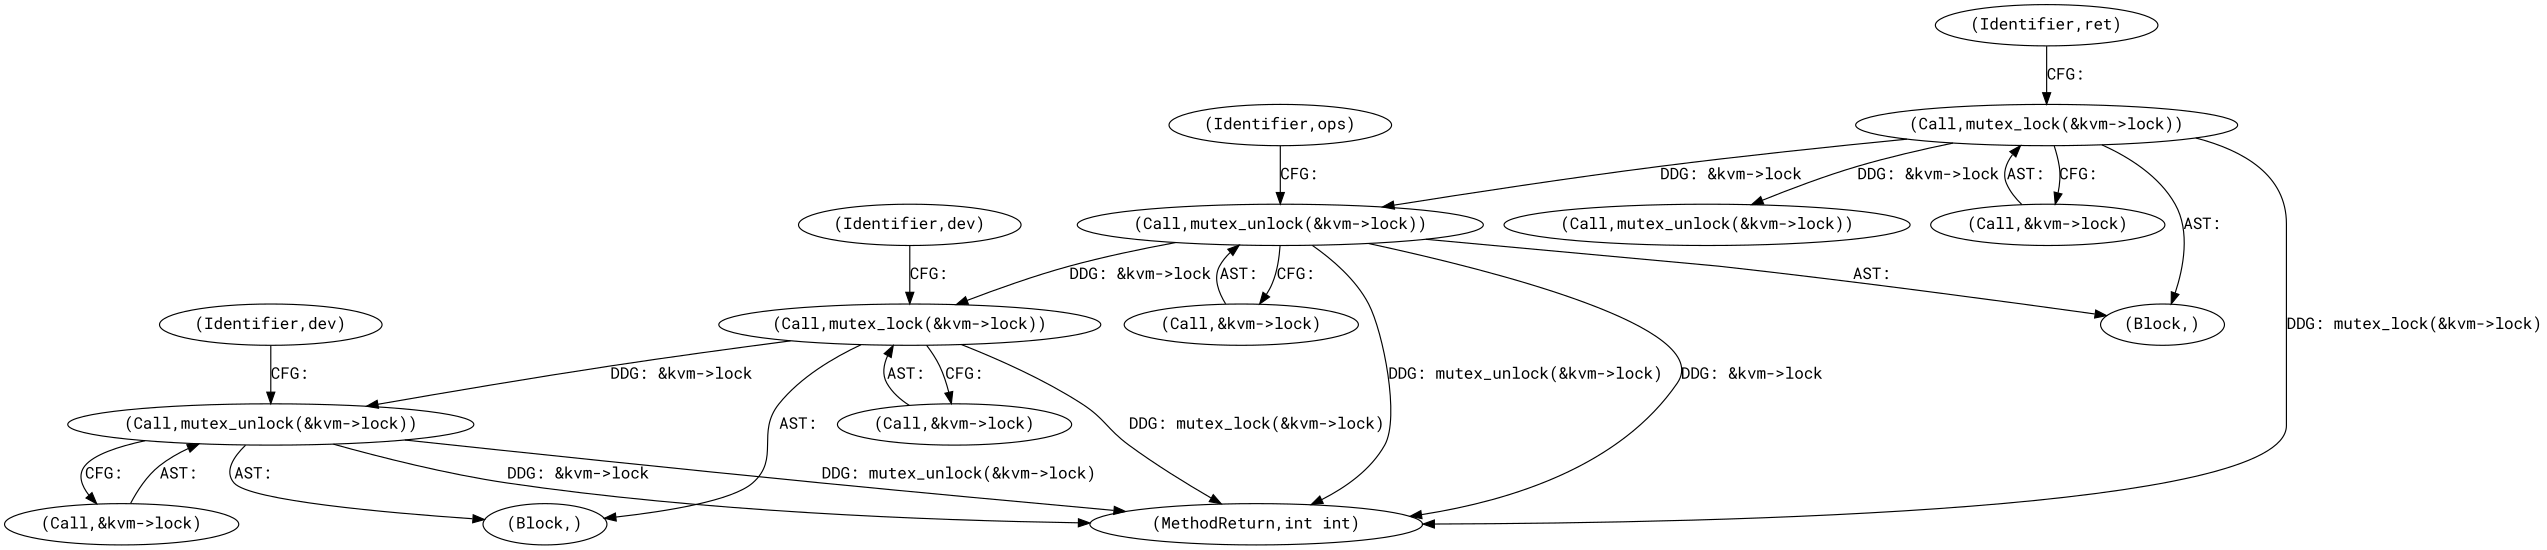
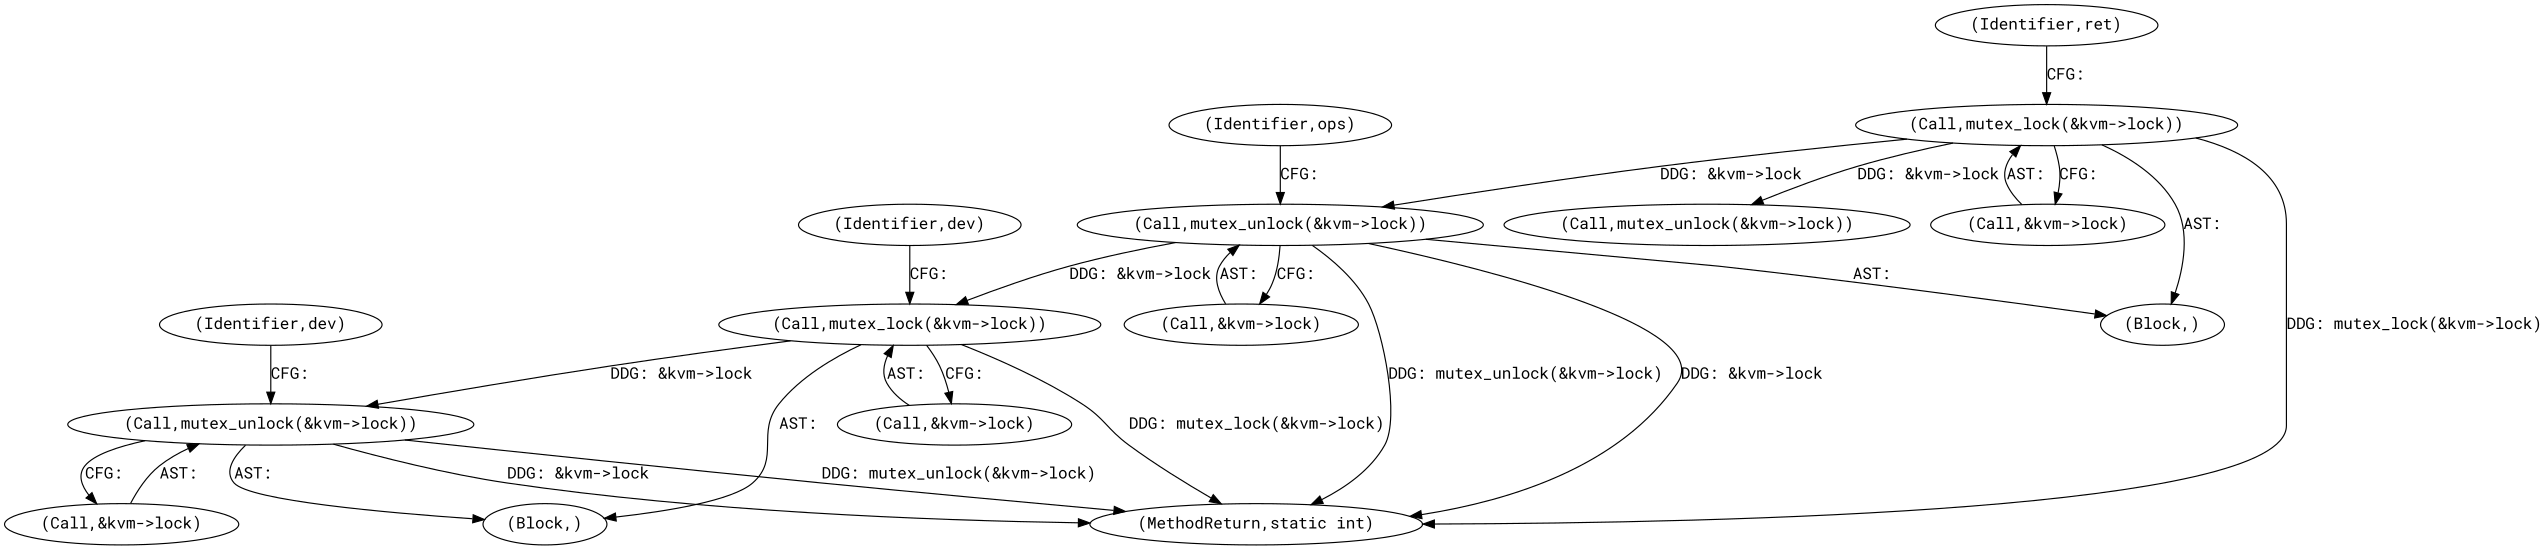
(1256, 524) -> (1256, 524)
